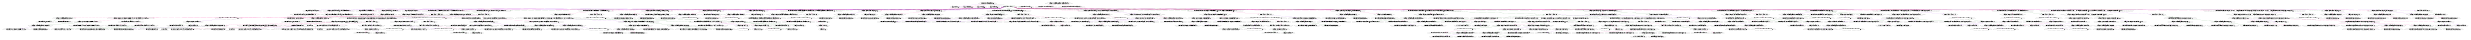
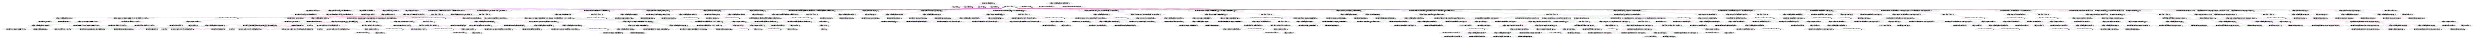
(1619, 29) -> none
